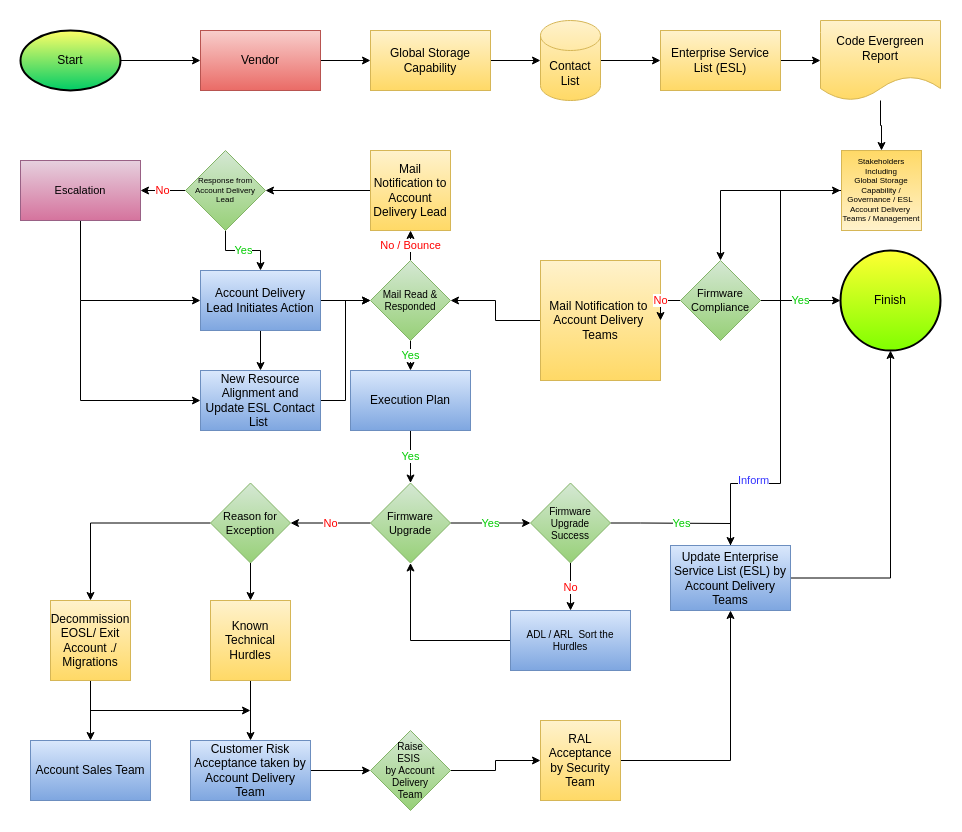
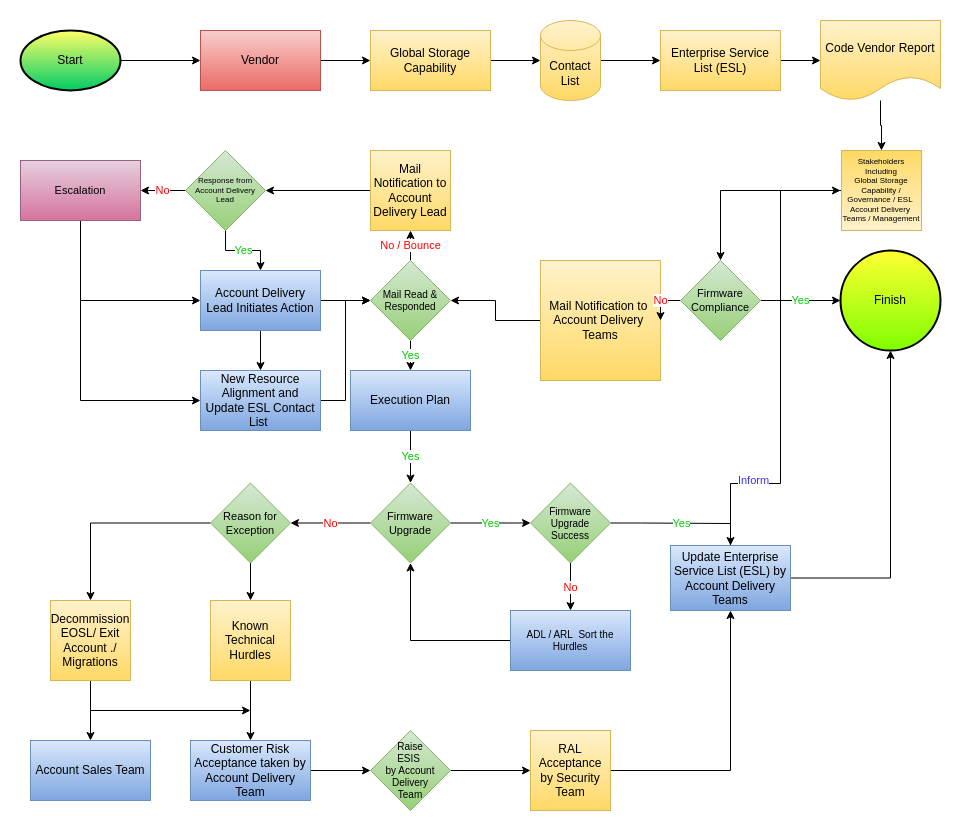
(881, 49) -> (881, 49)
(581, 761) -> (571, 771)
